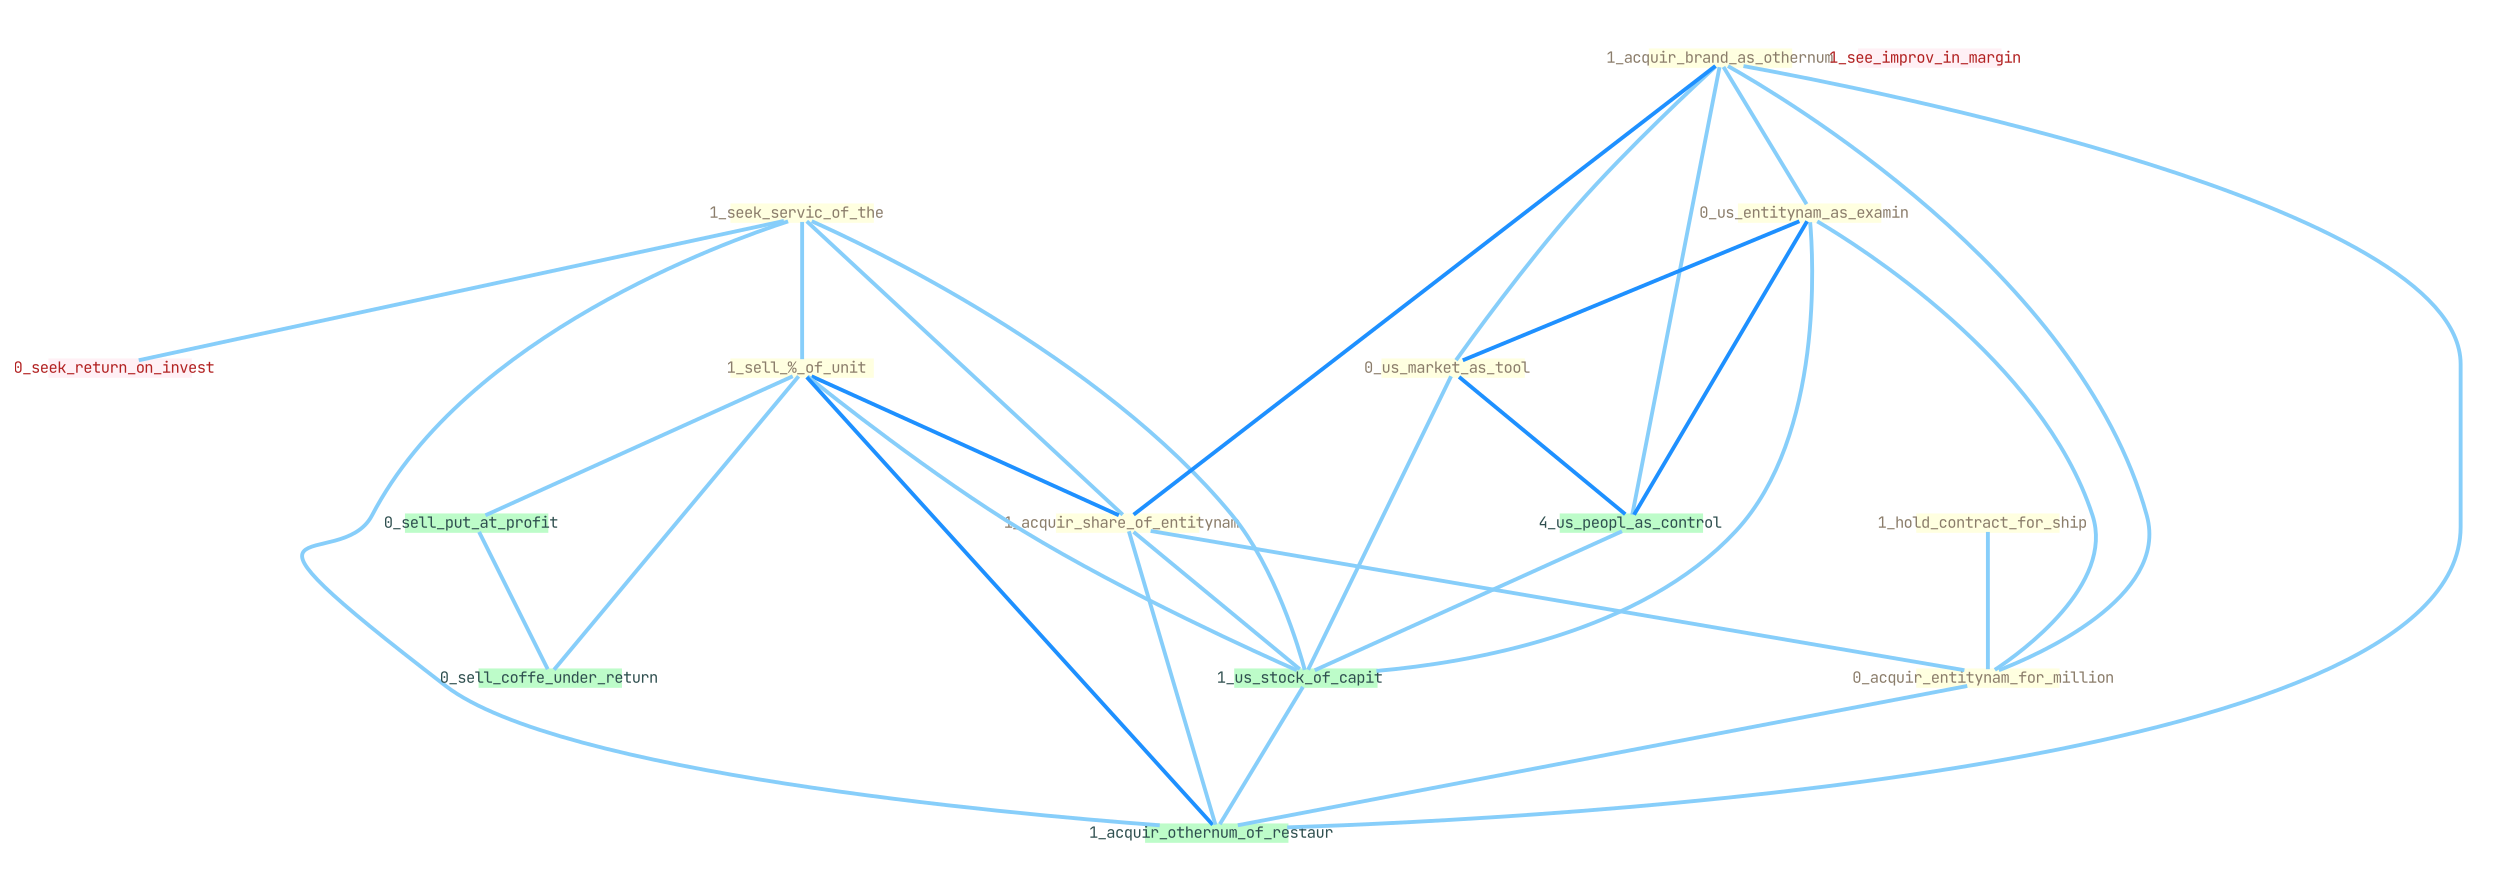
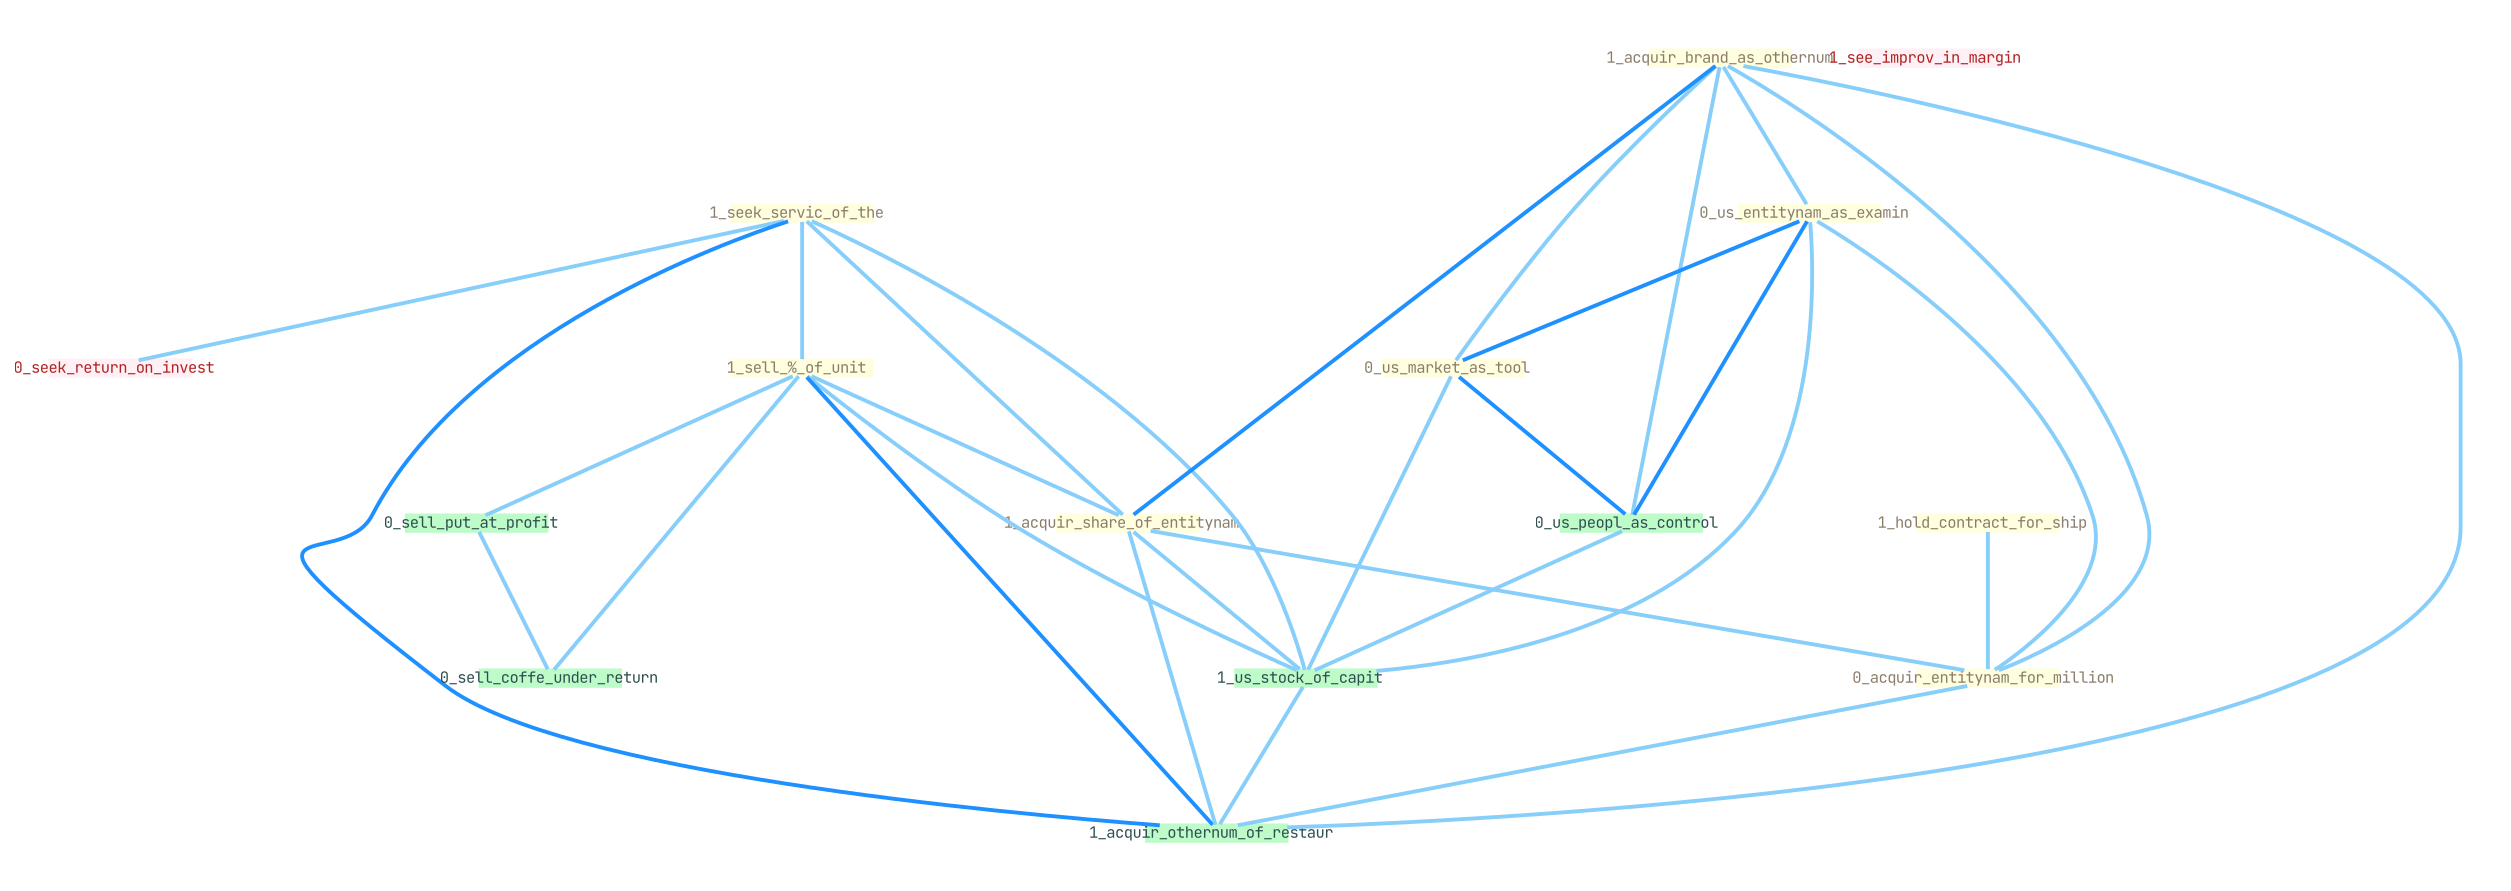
(965, 446) -> (965, 446)
(1631, 523) -> (1631, 523)
(419, 665) -> (419, 665)
